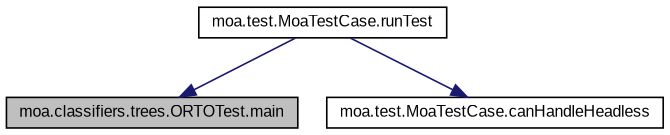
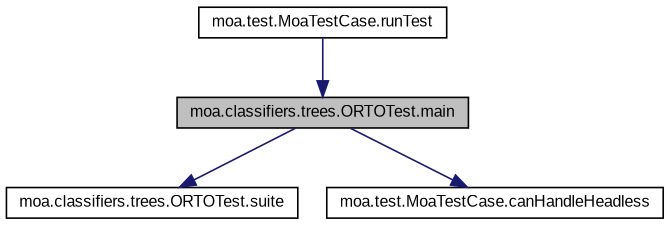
(402, 64) -> (402, 154)
none -> (152, 203)
